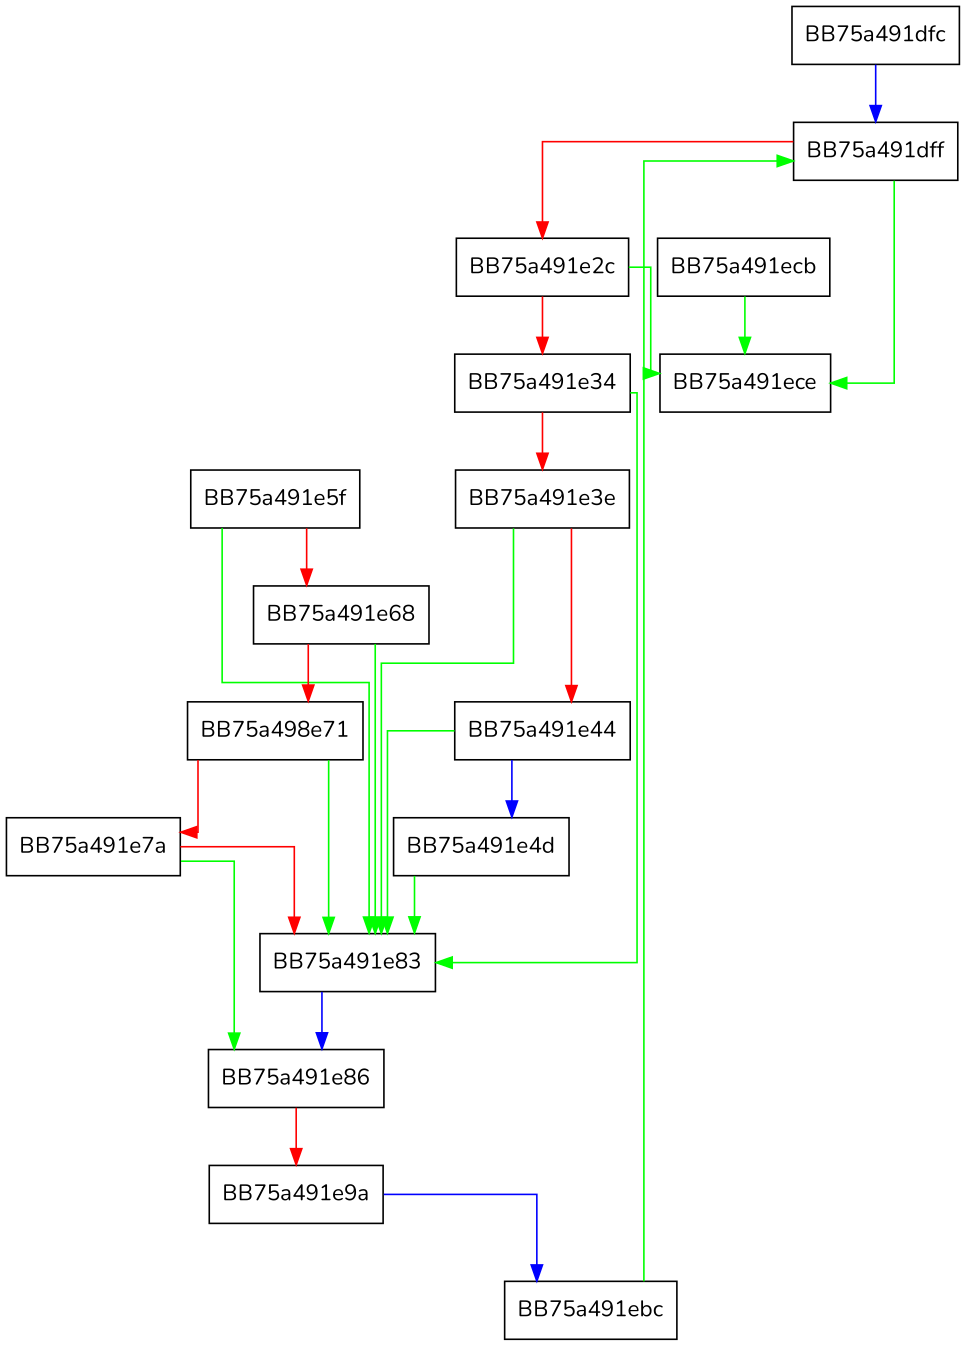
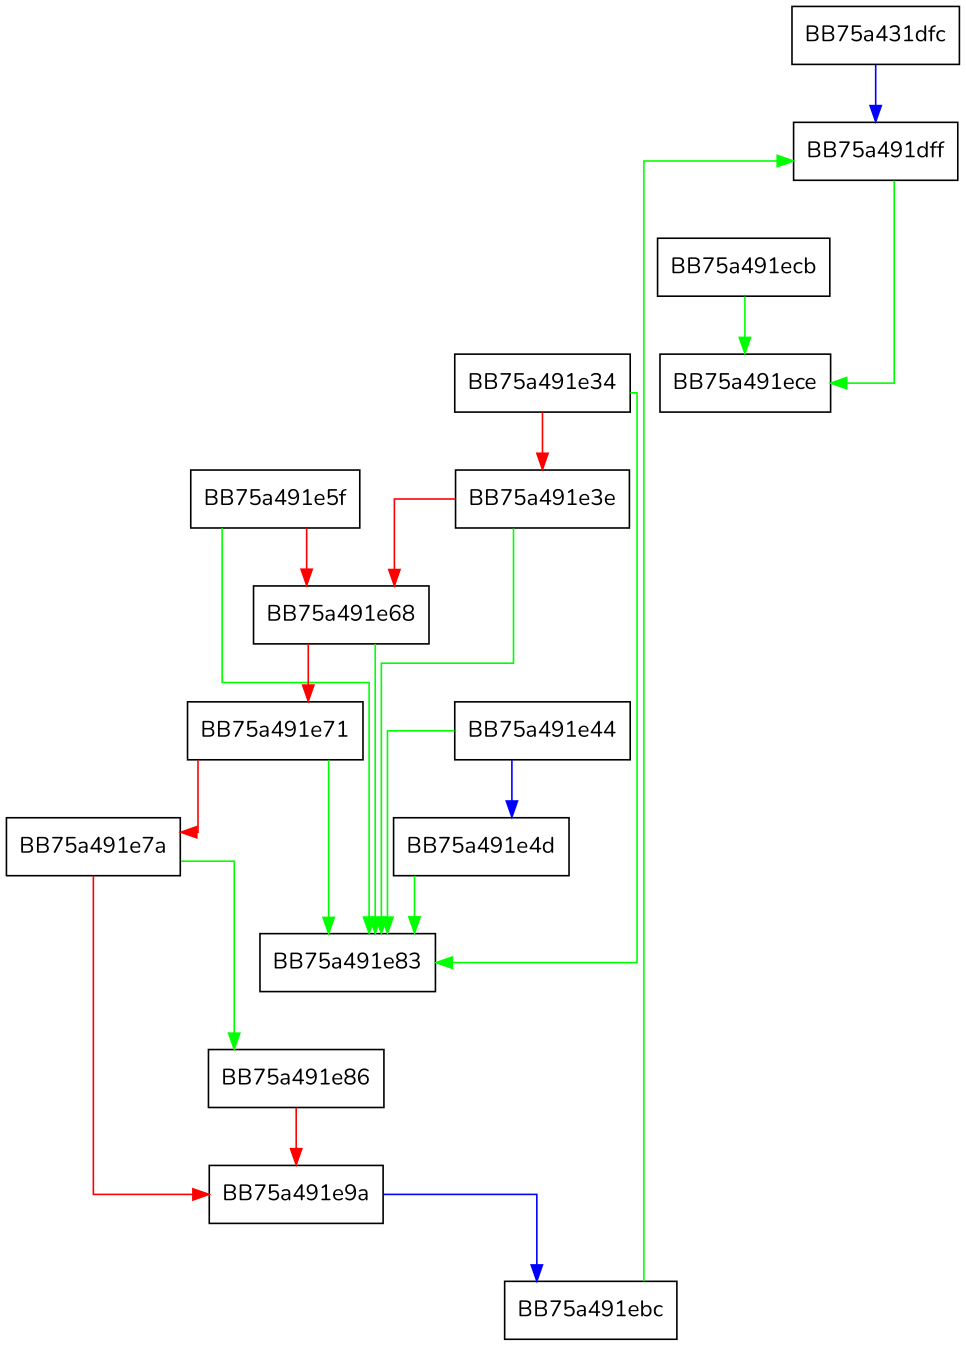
(876, 35) -> (876, 35)
(542, 267) -> none
(571, 607) -> (394, 504)
(275, 731) -> (275, 731)
(273, 847) -> (93, 1085)
(322, 1012) -> none
